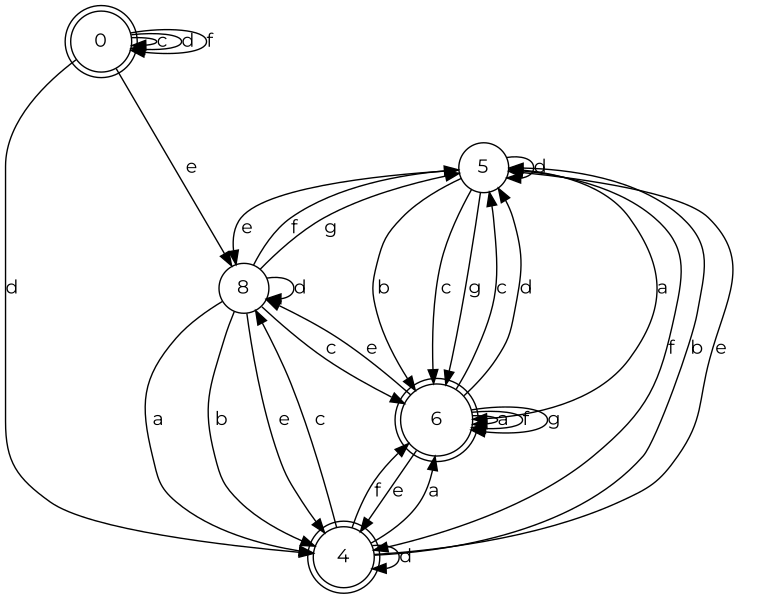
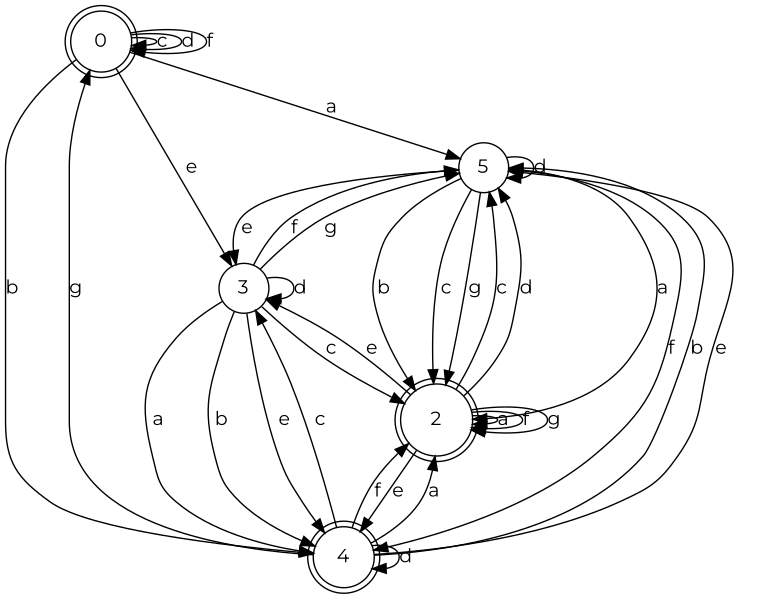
none -> (288, 103)
(12, 288) -> (12, 288)
(244, 288) -> (244, 288)
none -> (69, 403)
(437, 420) -> (437, 420)
